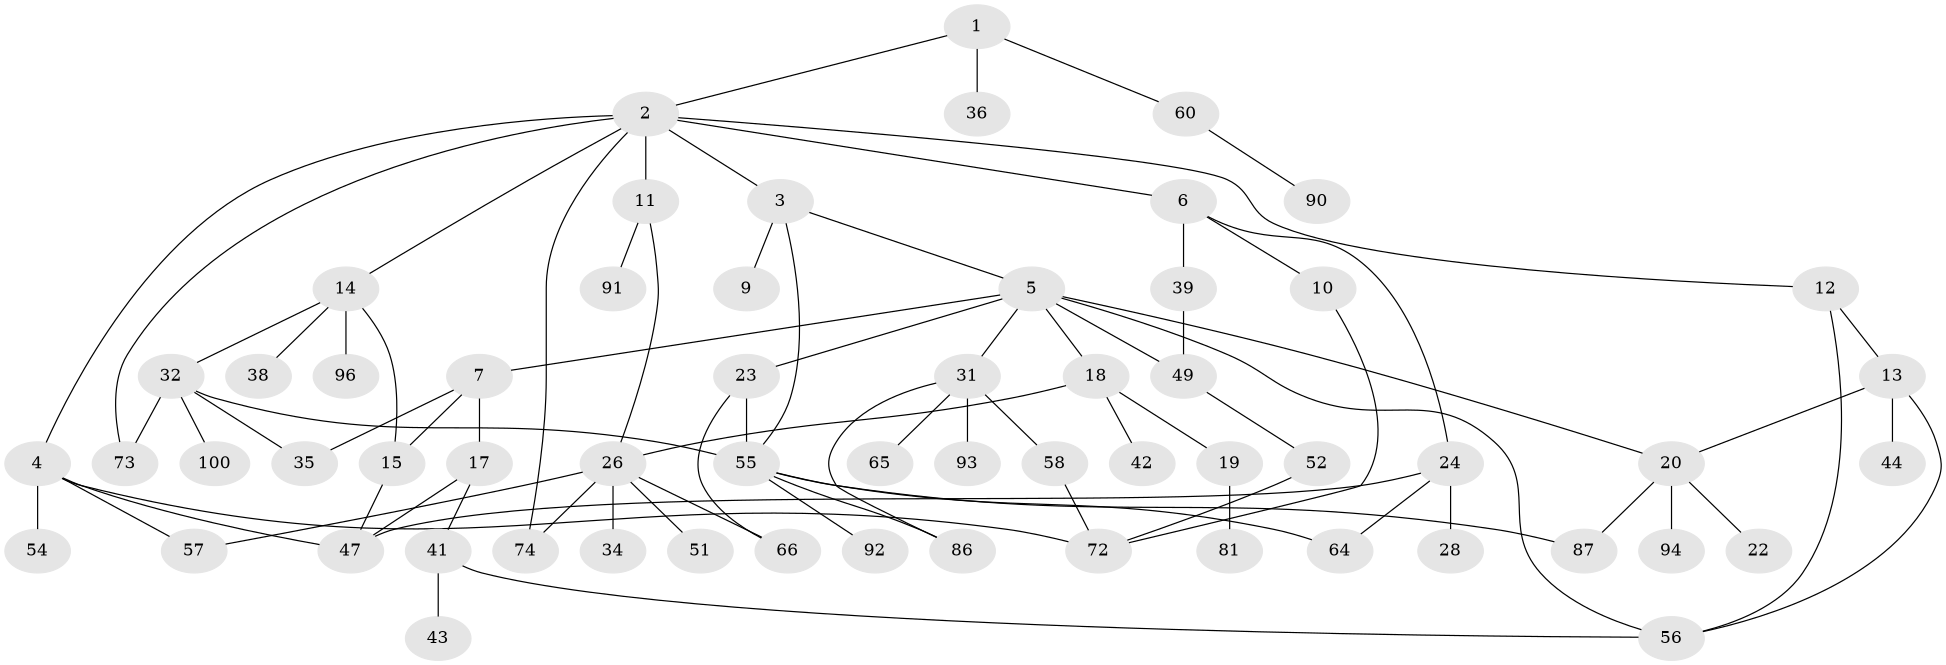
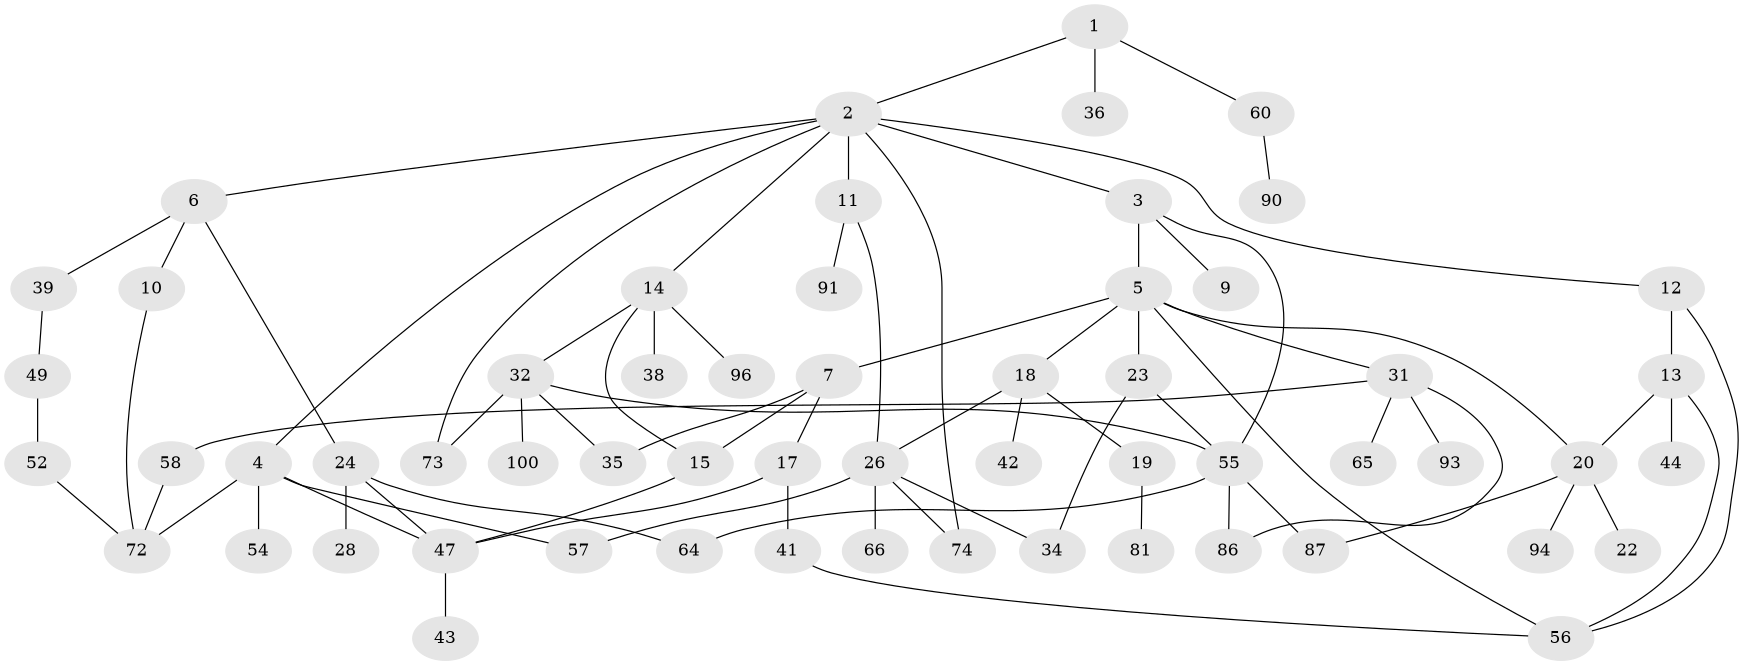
(1108, 333) -> none
(700, 476) -> (1089, 461)
(700, 551) -> none
(875, 551) -> none
(438, 595) -> (445, 595)
